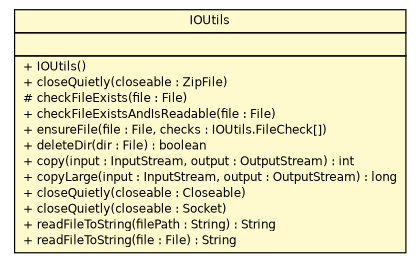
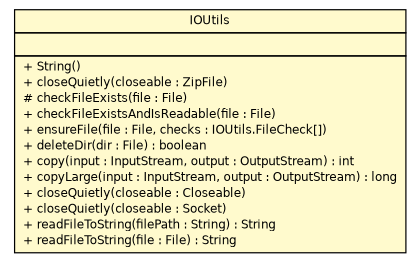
(55, 67) -> (52, 67)
